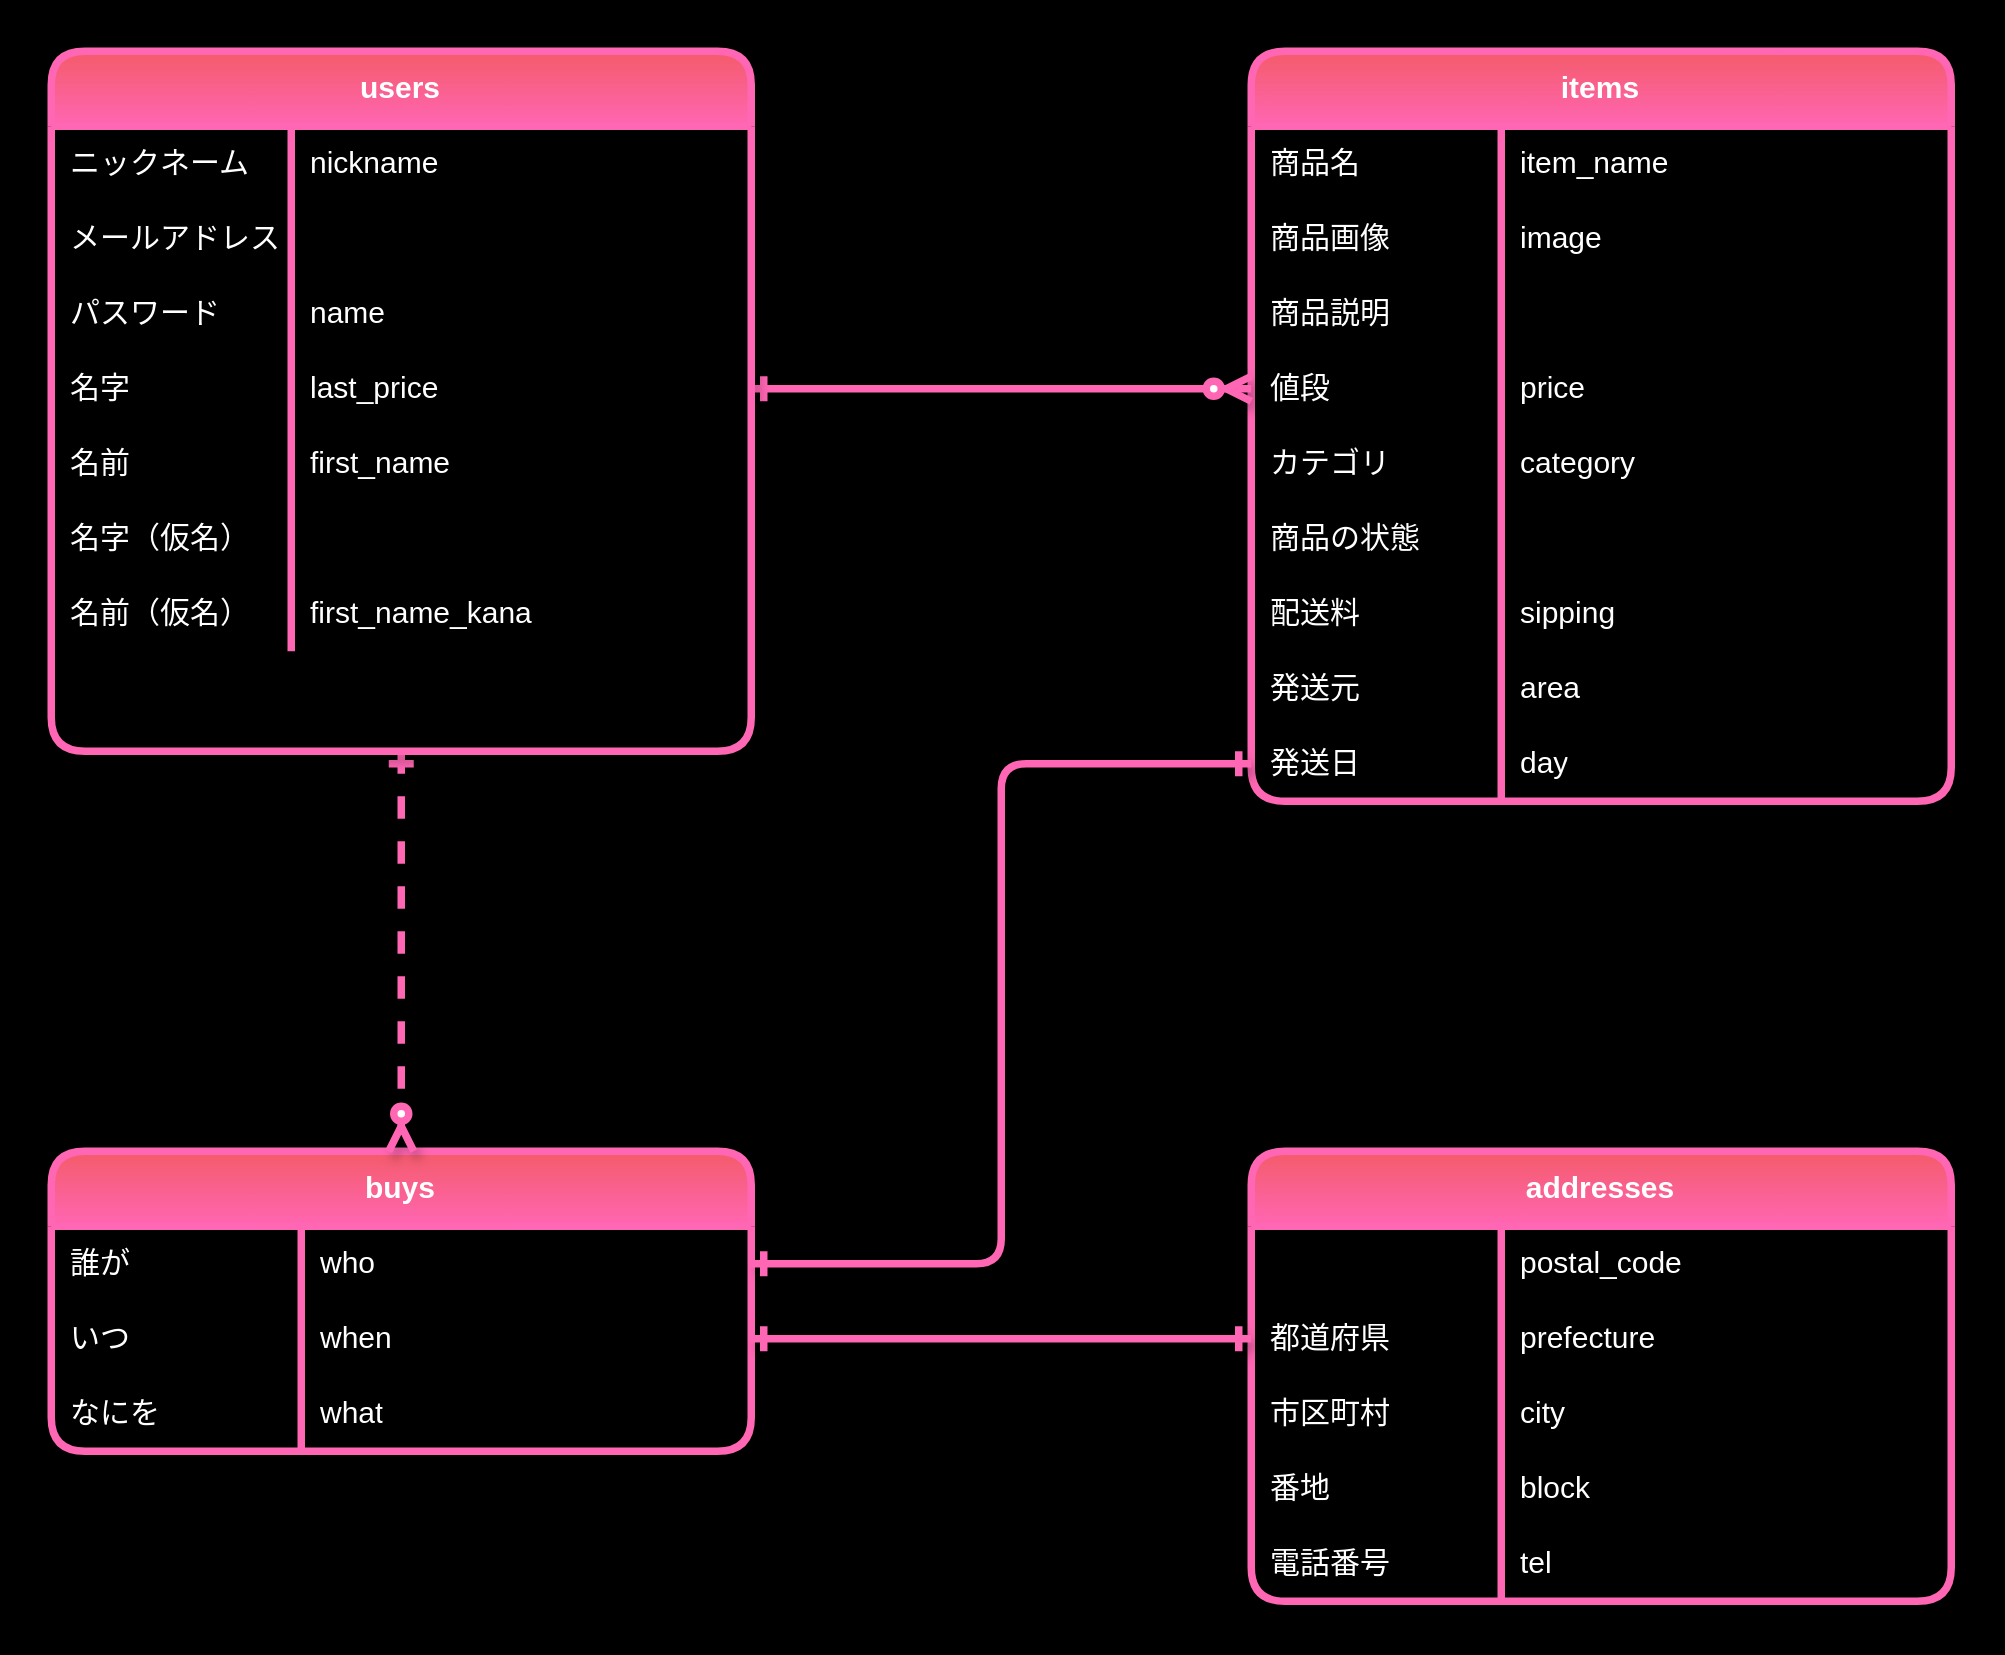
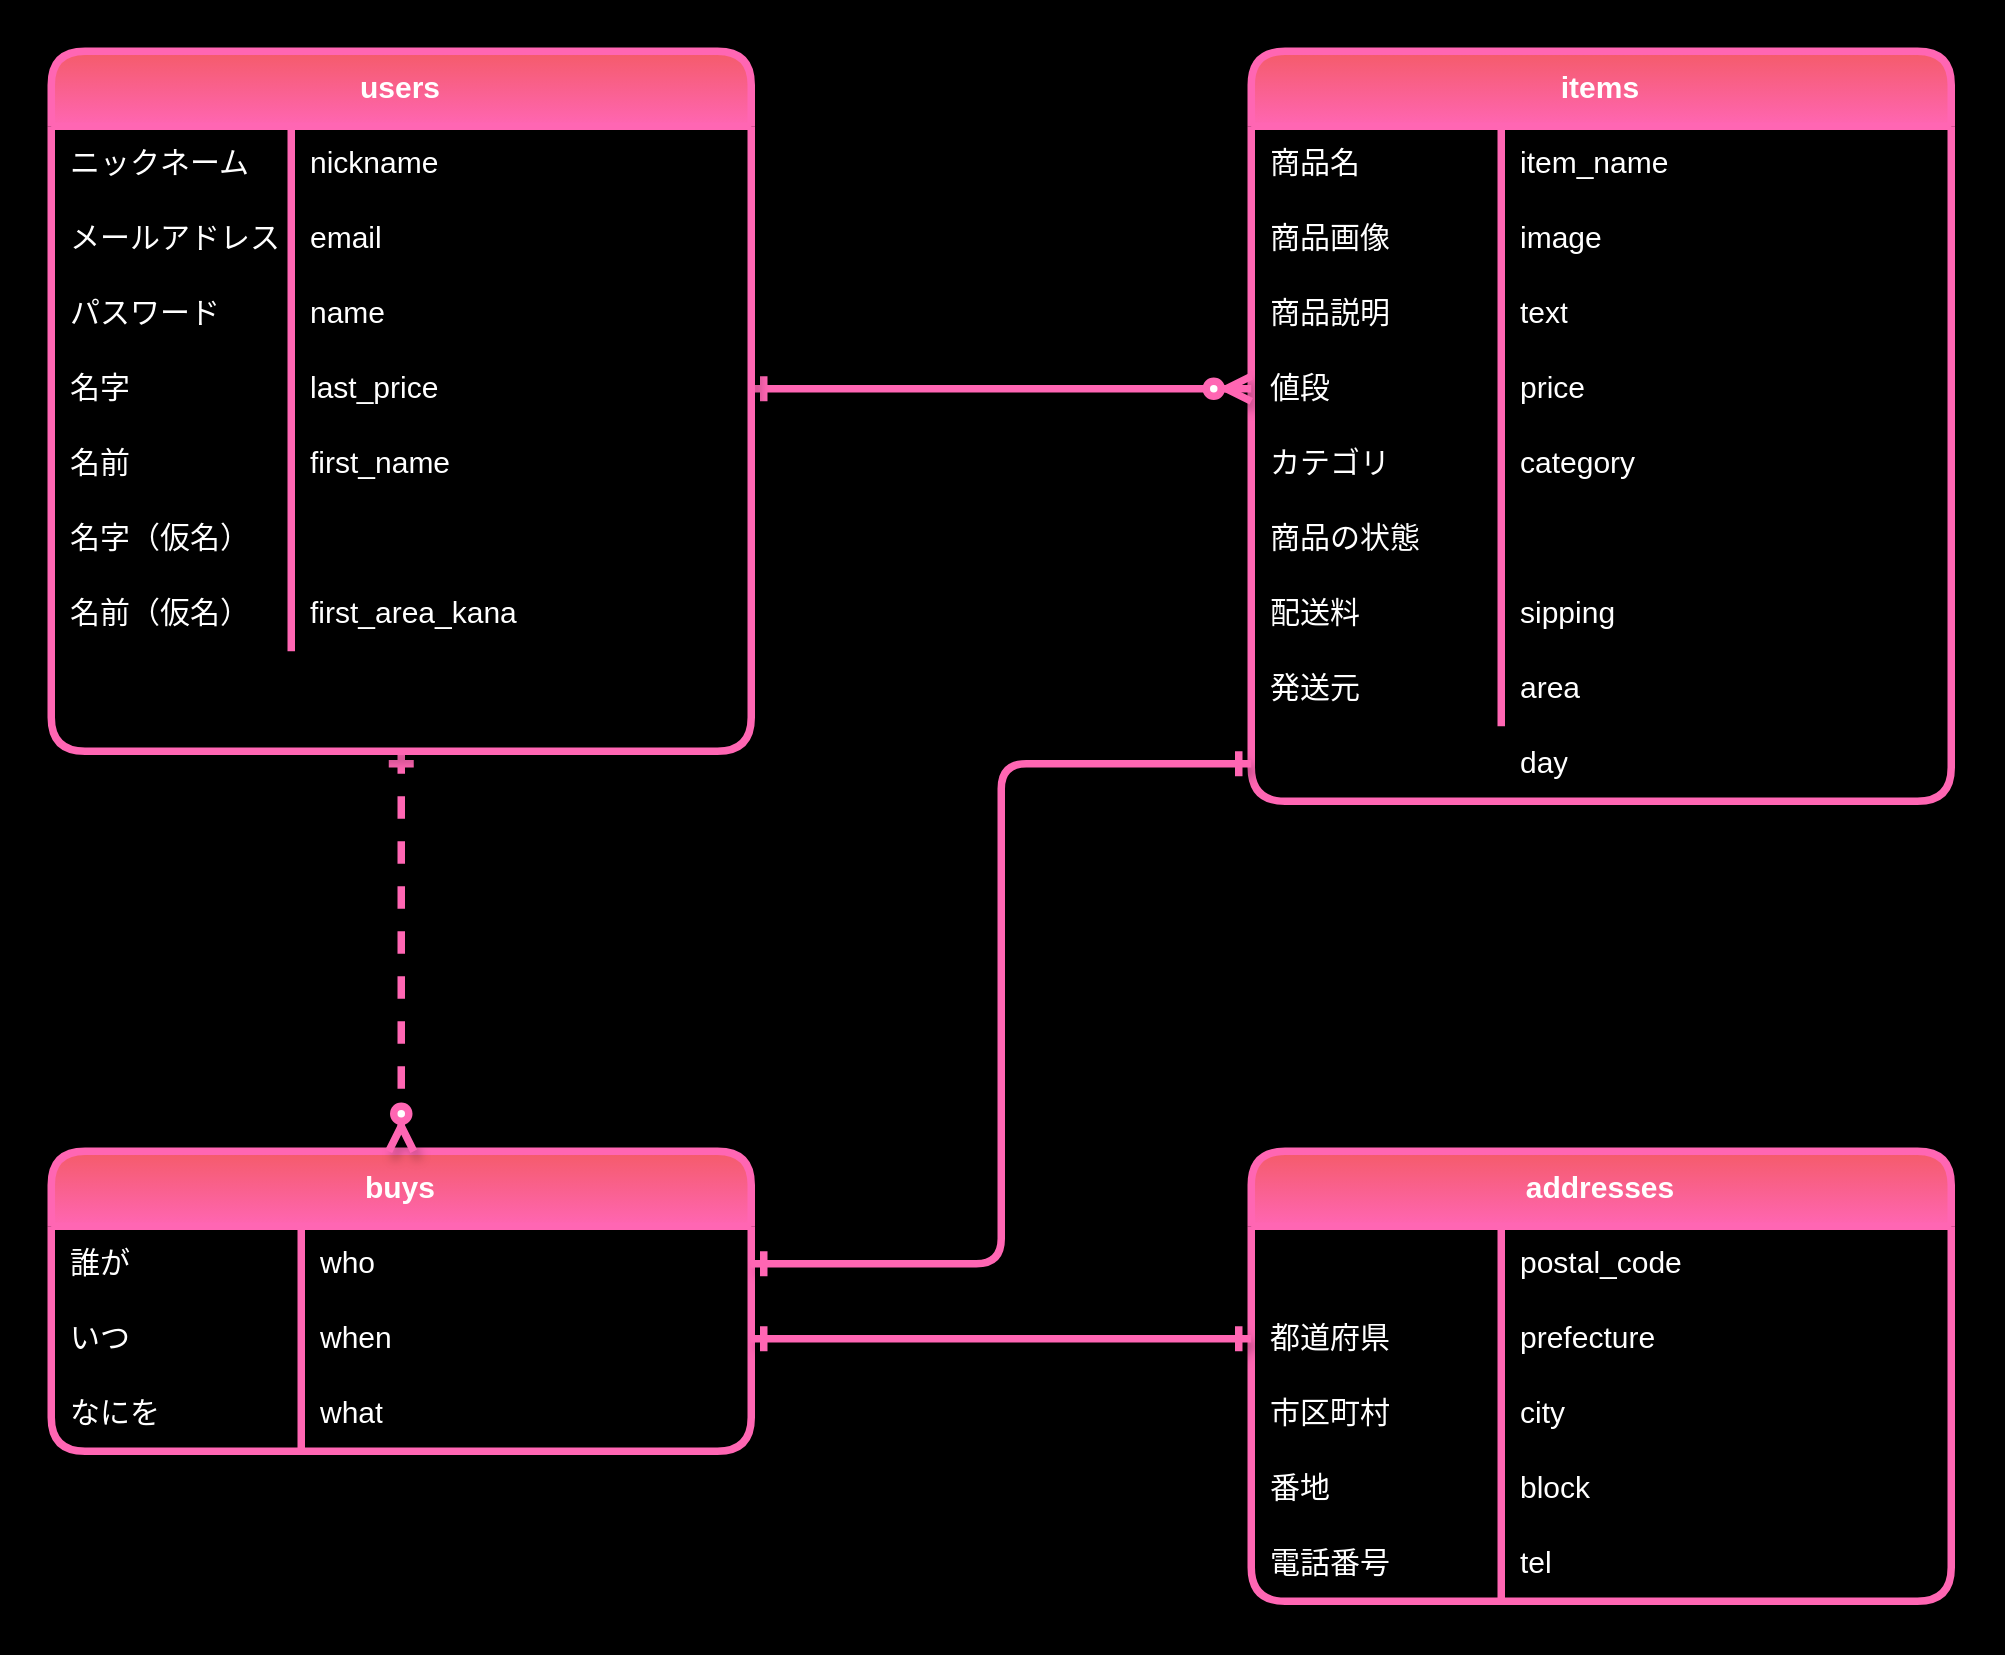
none -> (521, 239)
none -> (1726, 314)
(433, 614) -> (433, 614)
(1376, 764) -> none
